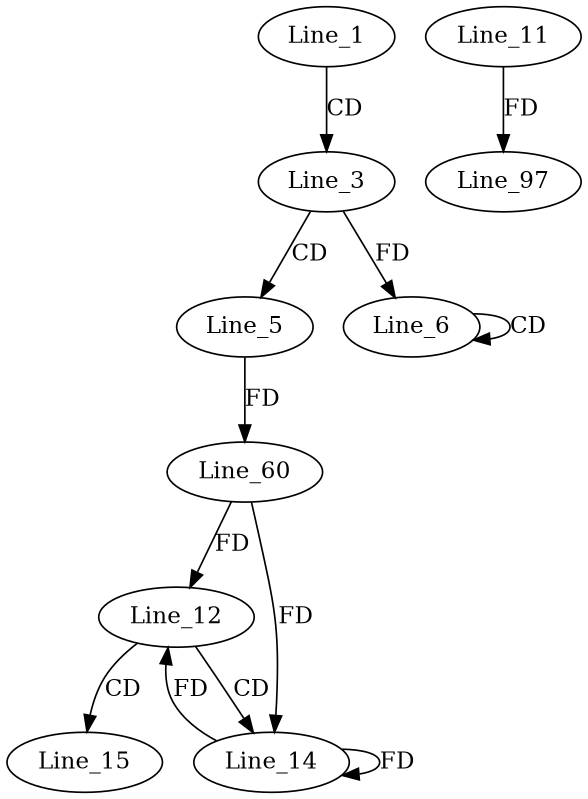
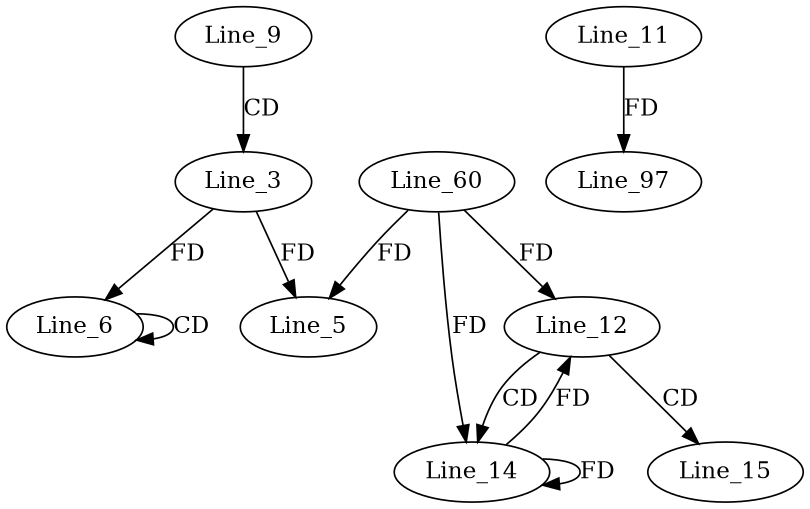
(327, 37) -> (243, 37)
(310, 254) -> (298, 254)
(245, 391) -> (373, 246)
